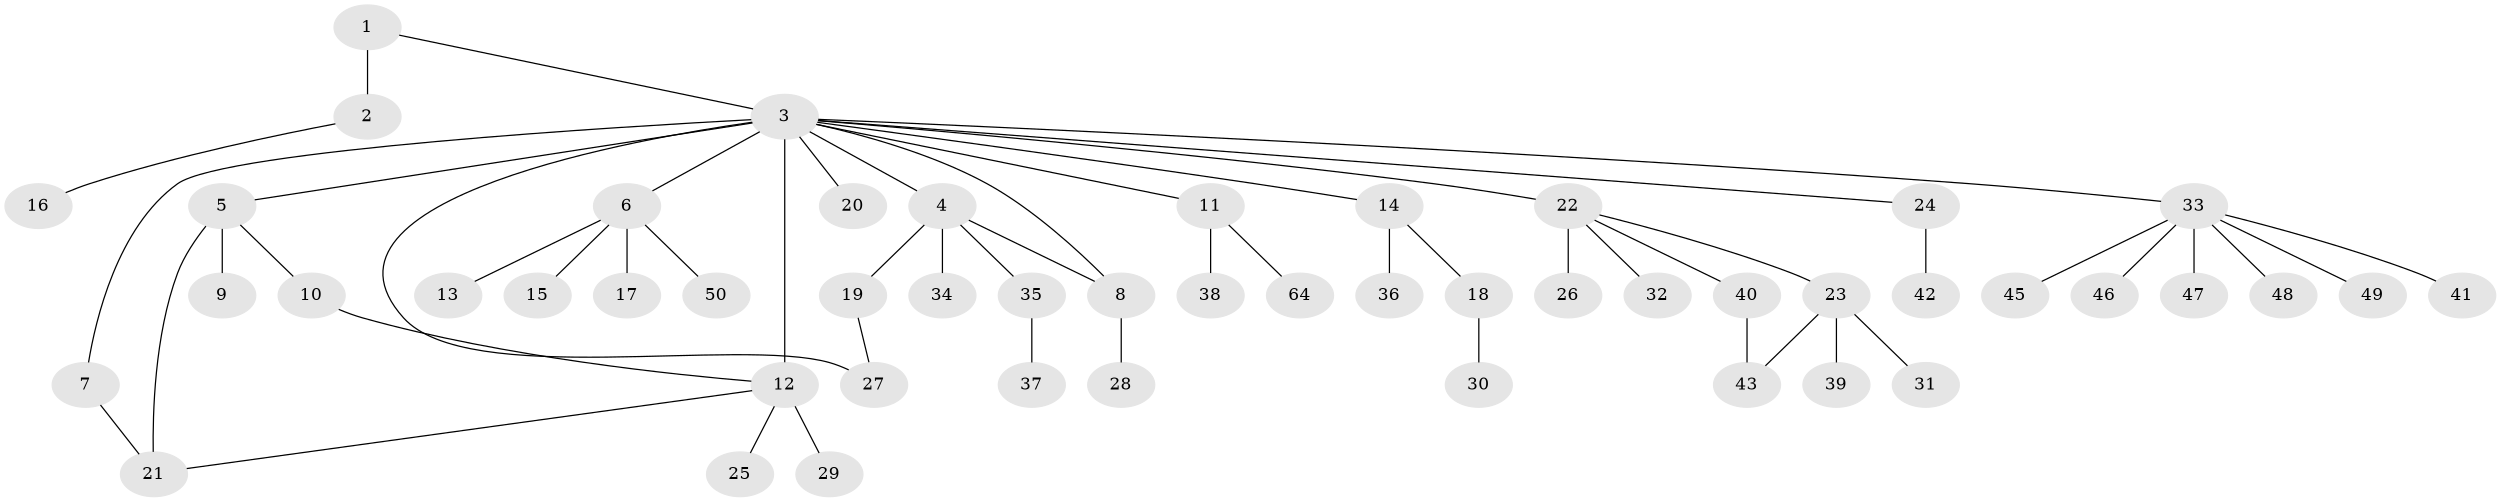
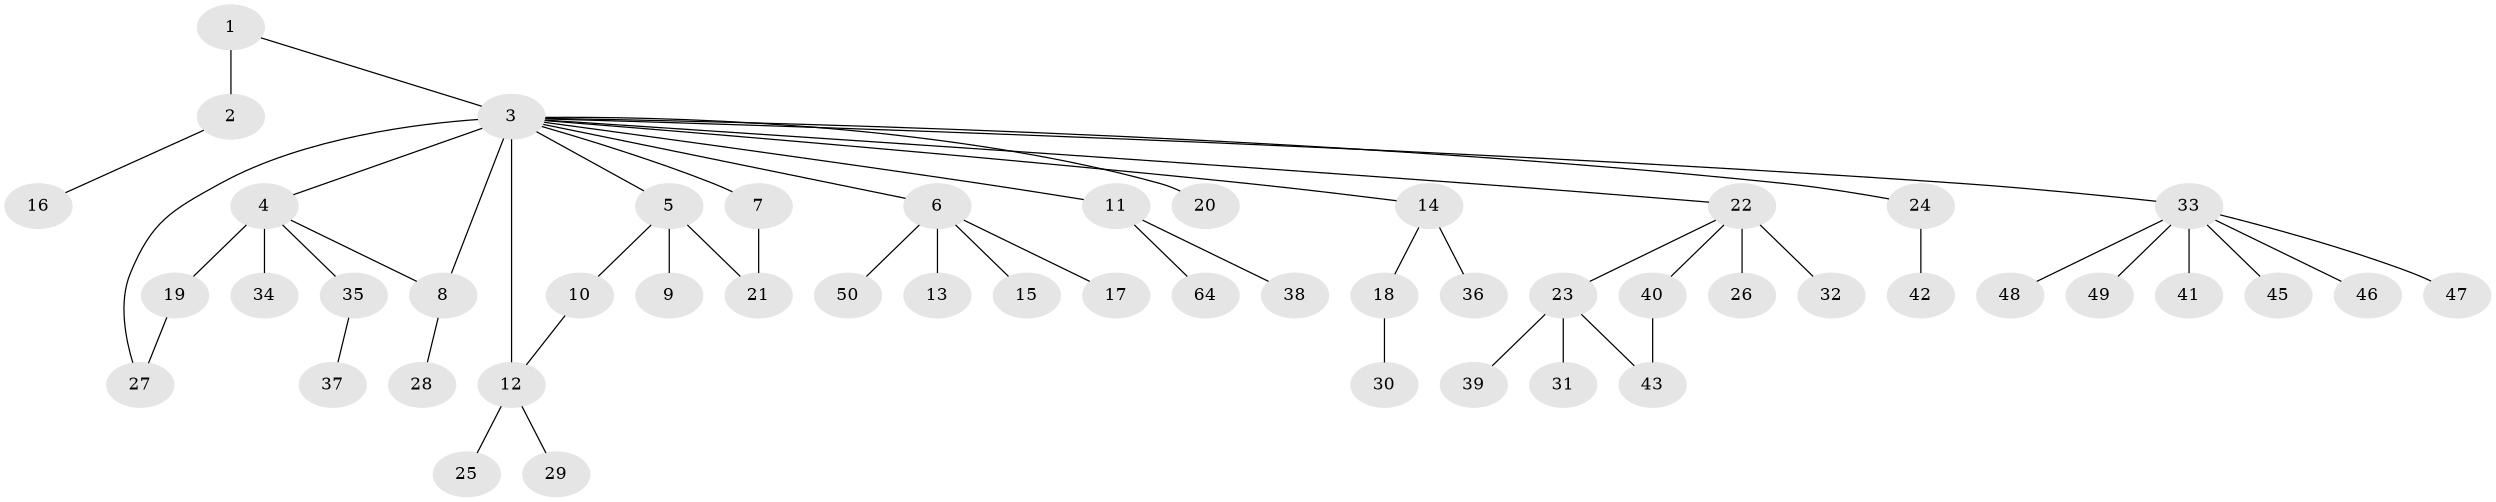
(469, 430) -> none
